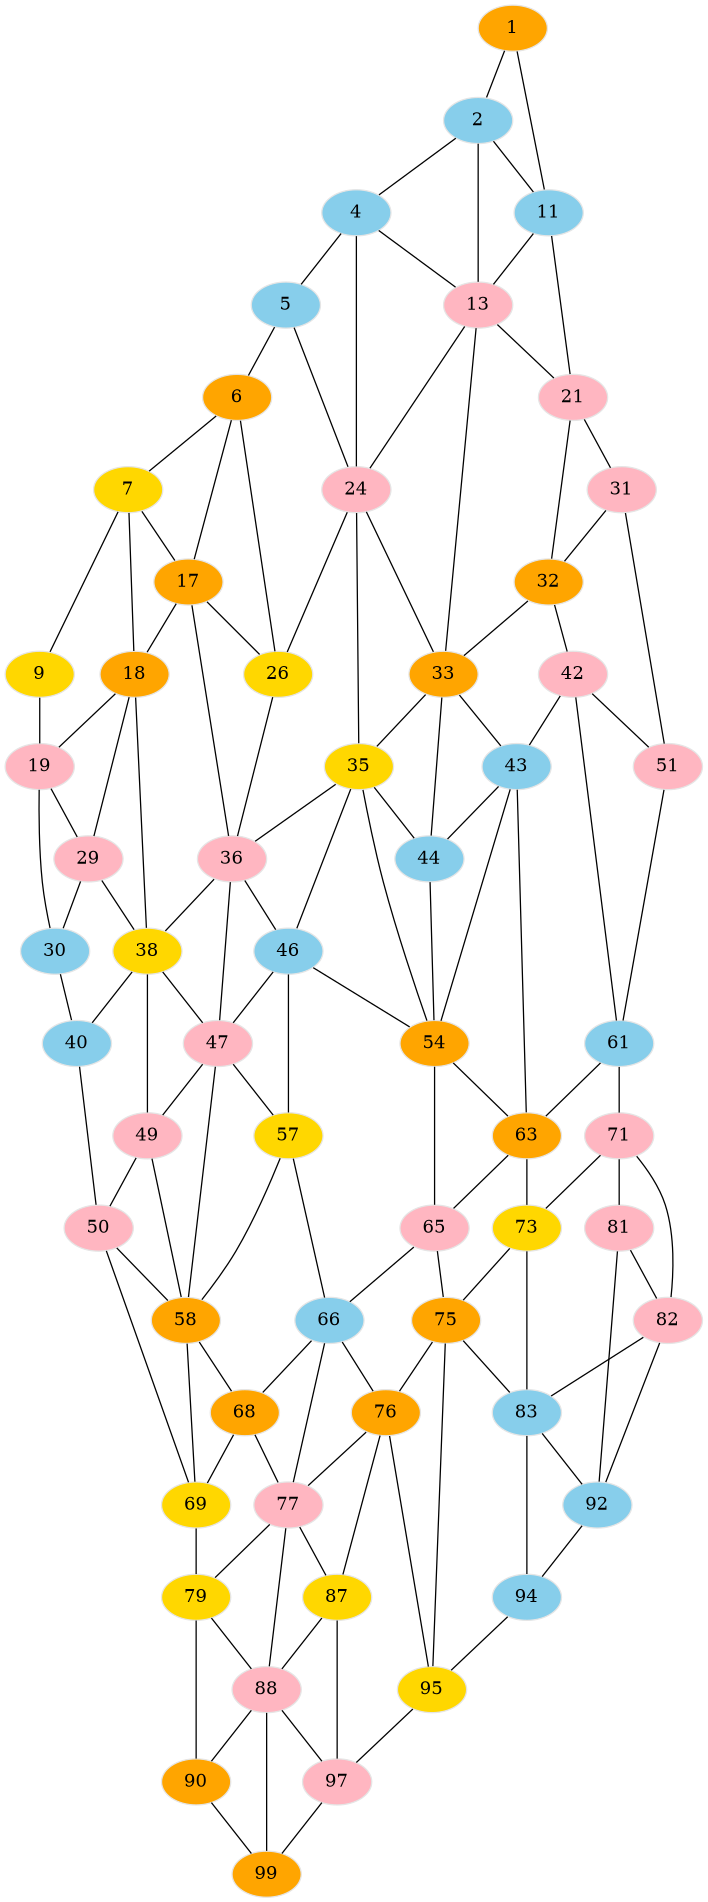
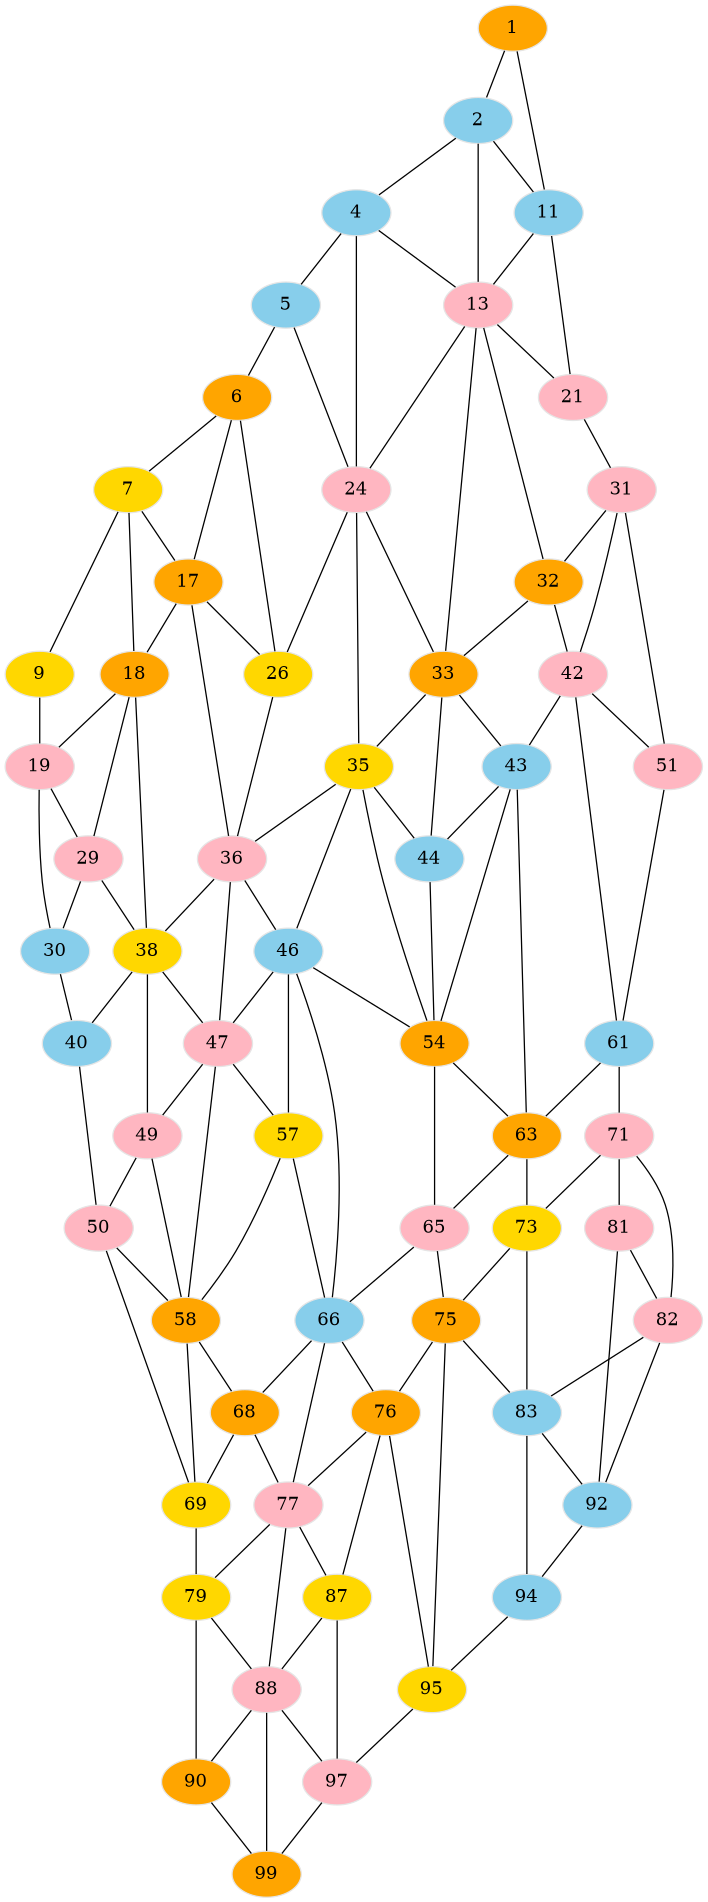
(561, 490) -> (513, 443)
none -> (601, 583)
none -> (337, 1133)
